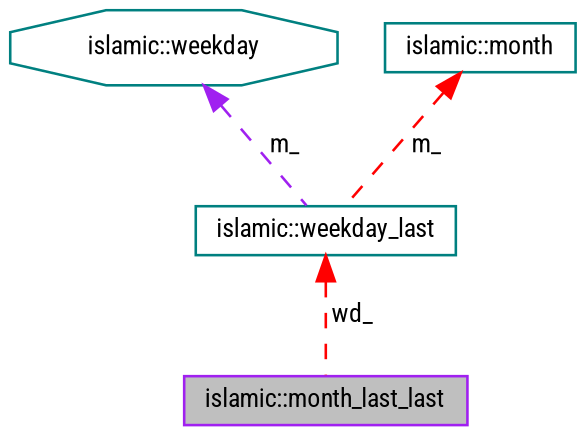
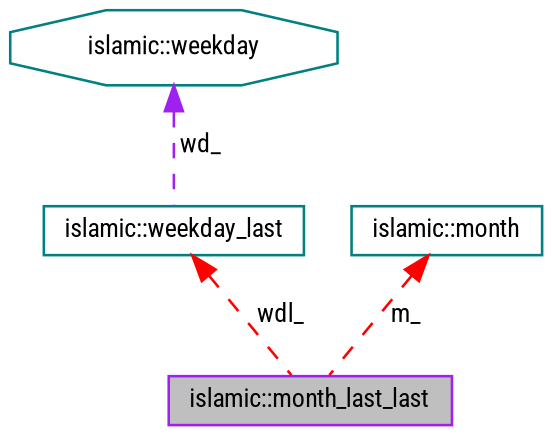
(282, 146) -> (198, 146)
(395, 149) -> (371, 325)
(350, 316) -> (278, 316)
